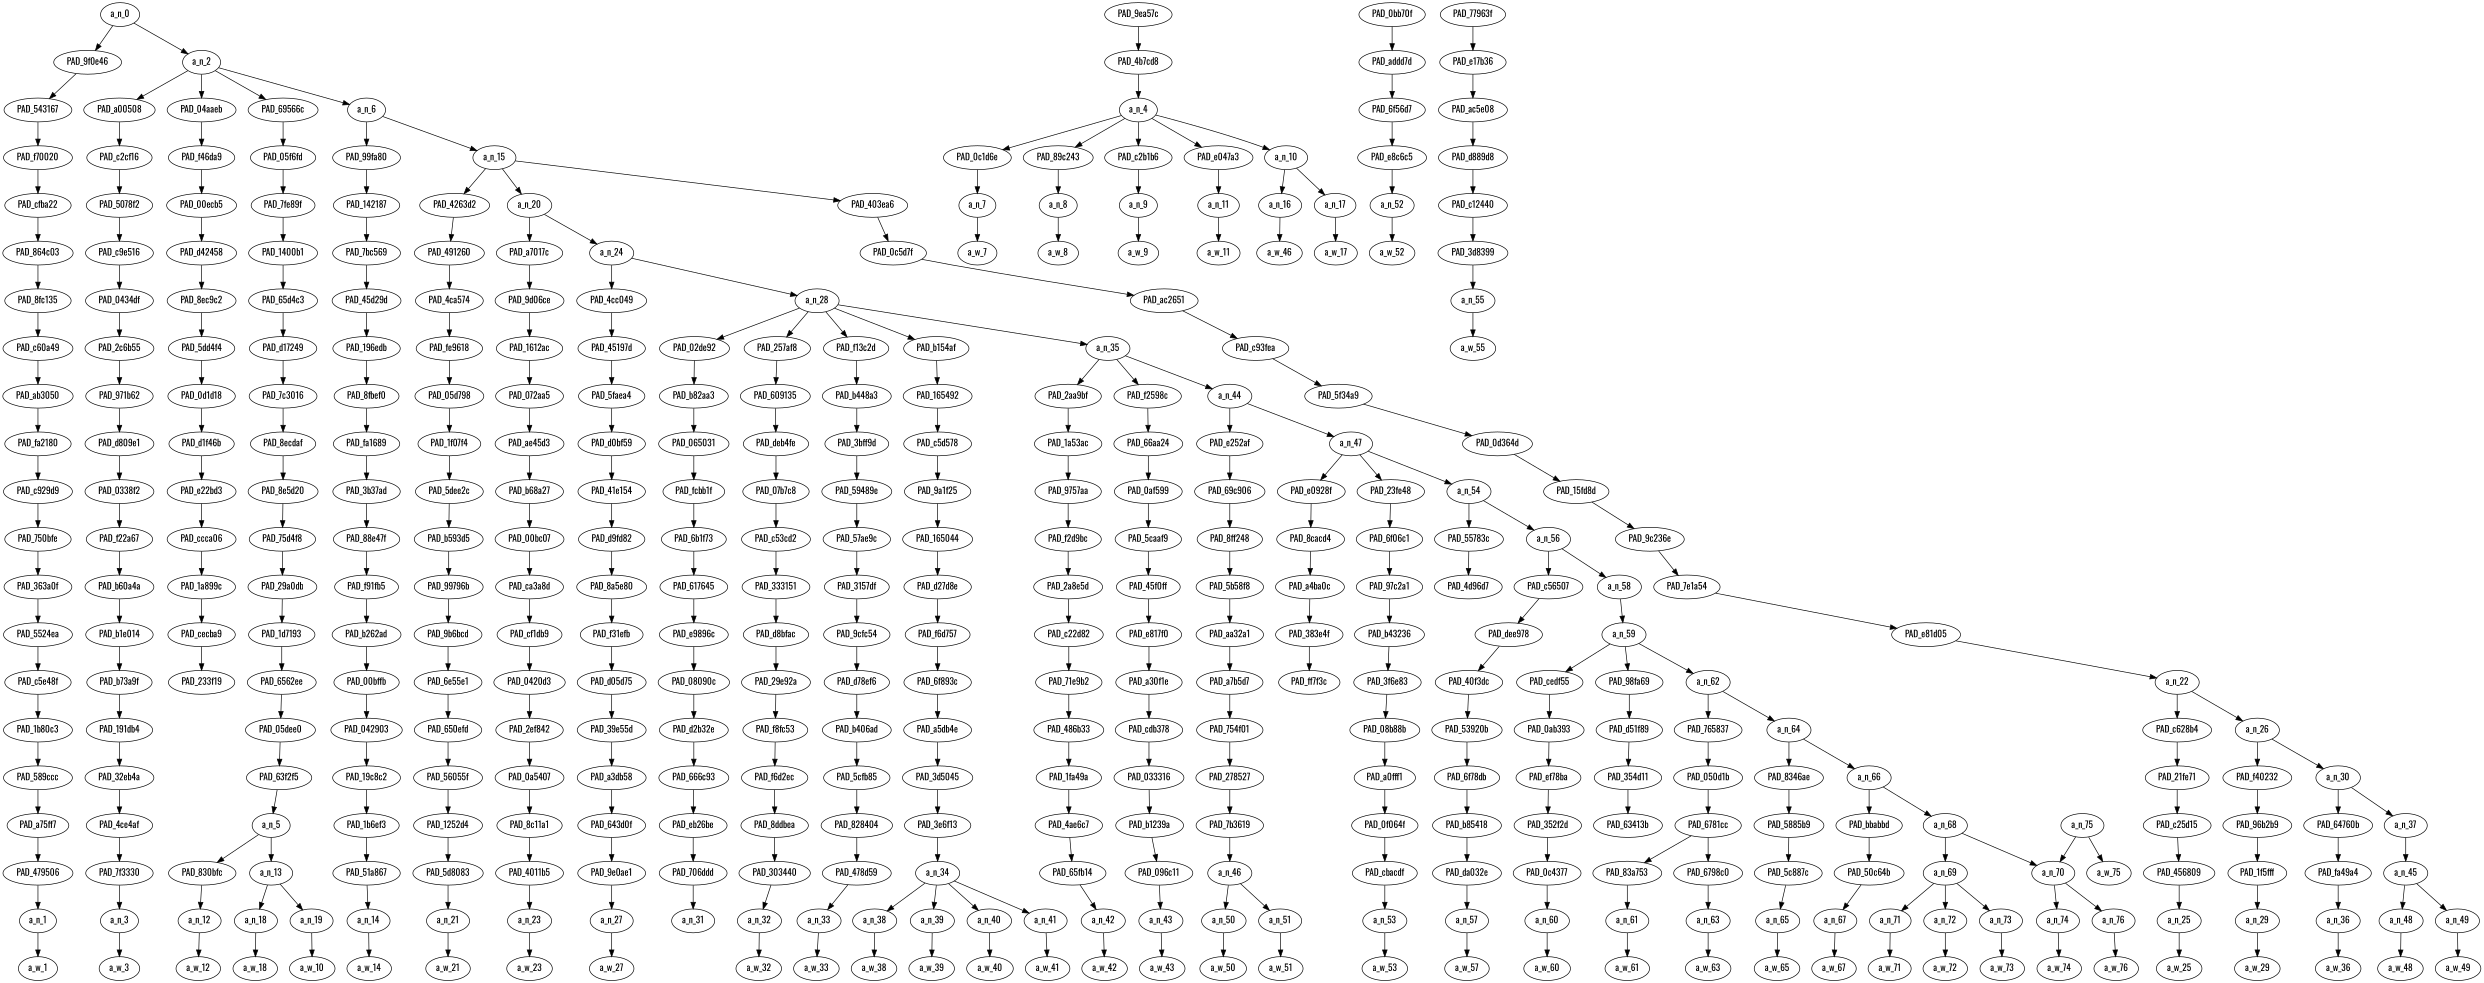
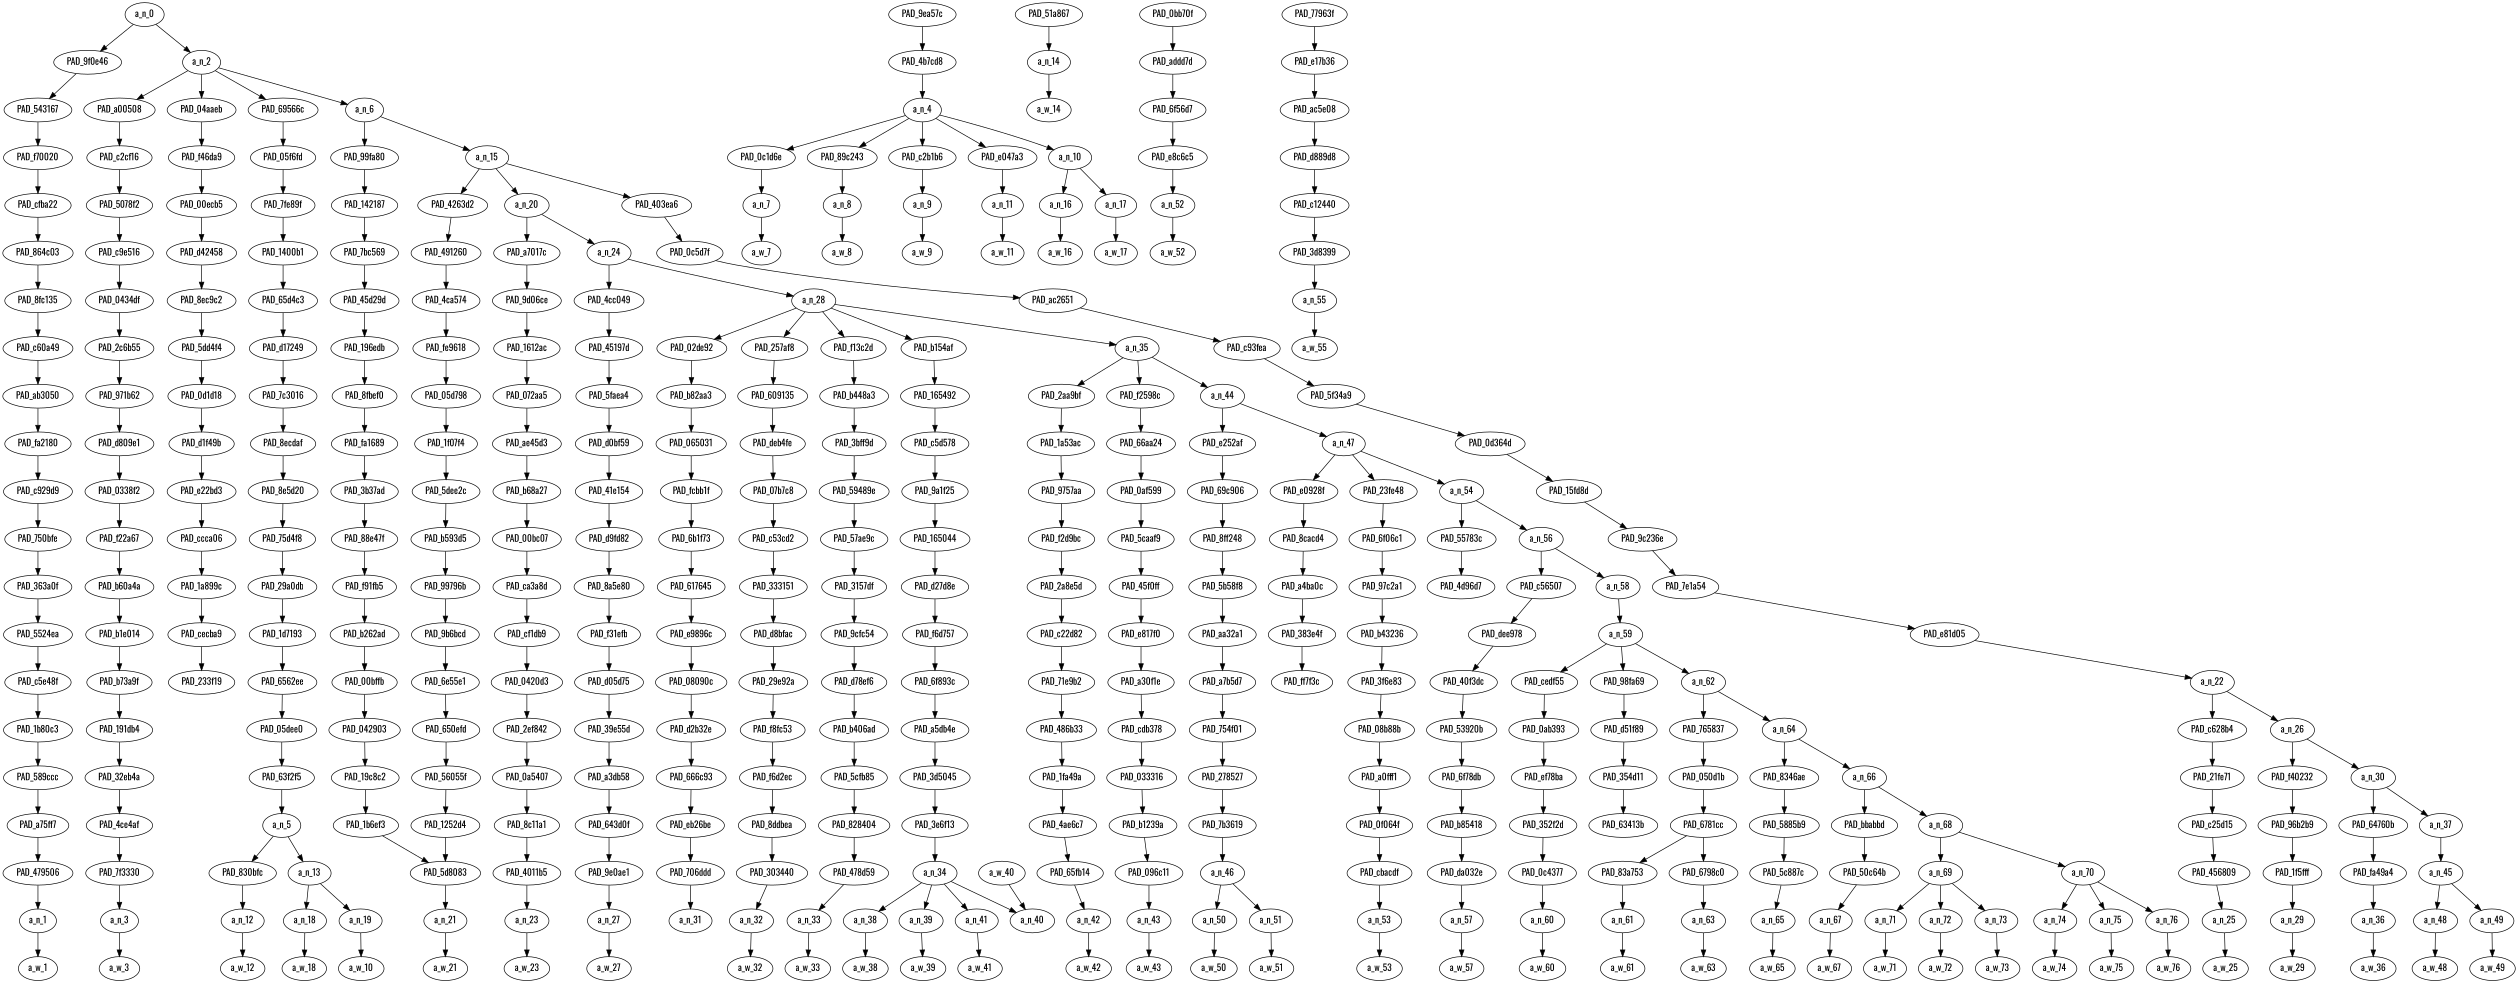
(1279, 253) -> (1060, 253)
(202, 444) -> (202, 444)
(367, 846) -> (403, 848)
(2070, 846) -> (2095, 894)
(990, 941) -> (1015, 894)
